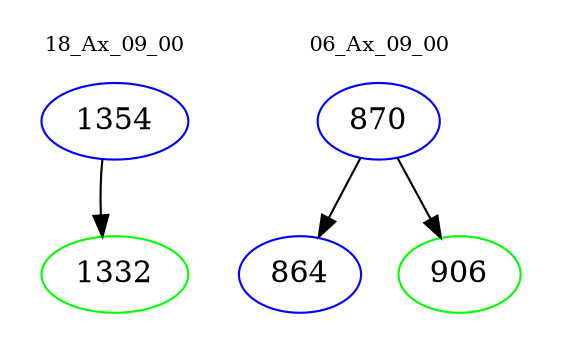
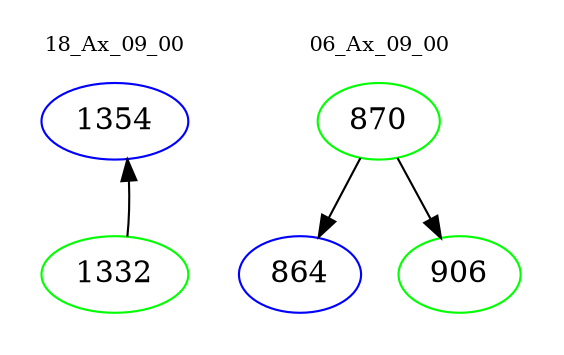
(379, 121) -> (379, 121)
(101, 187) -> (129, 209)
